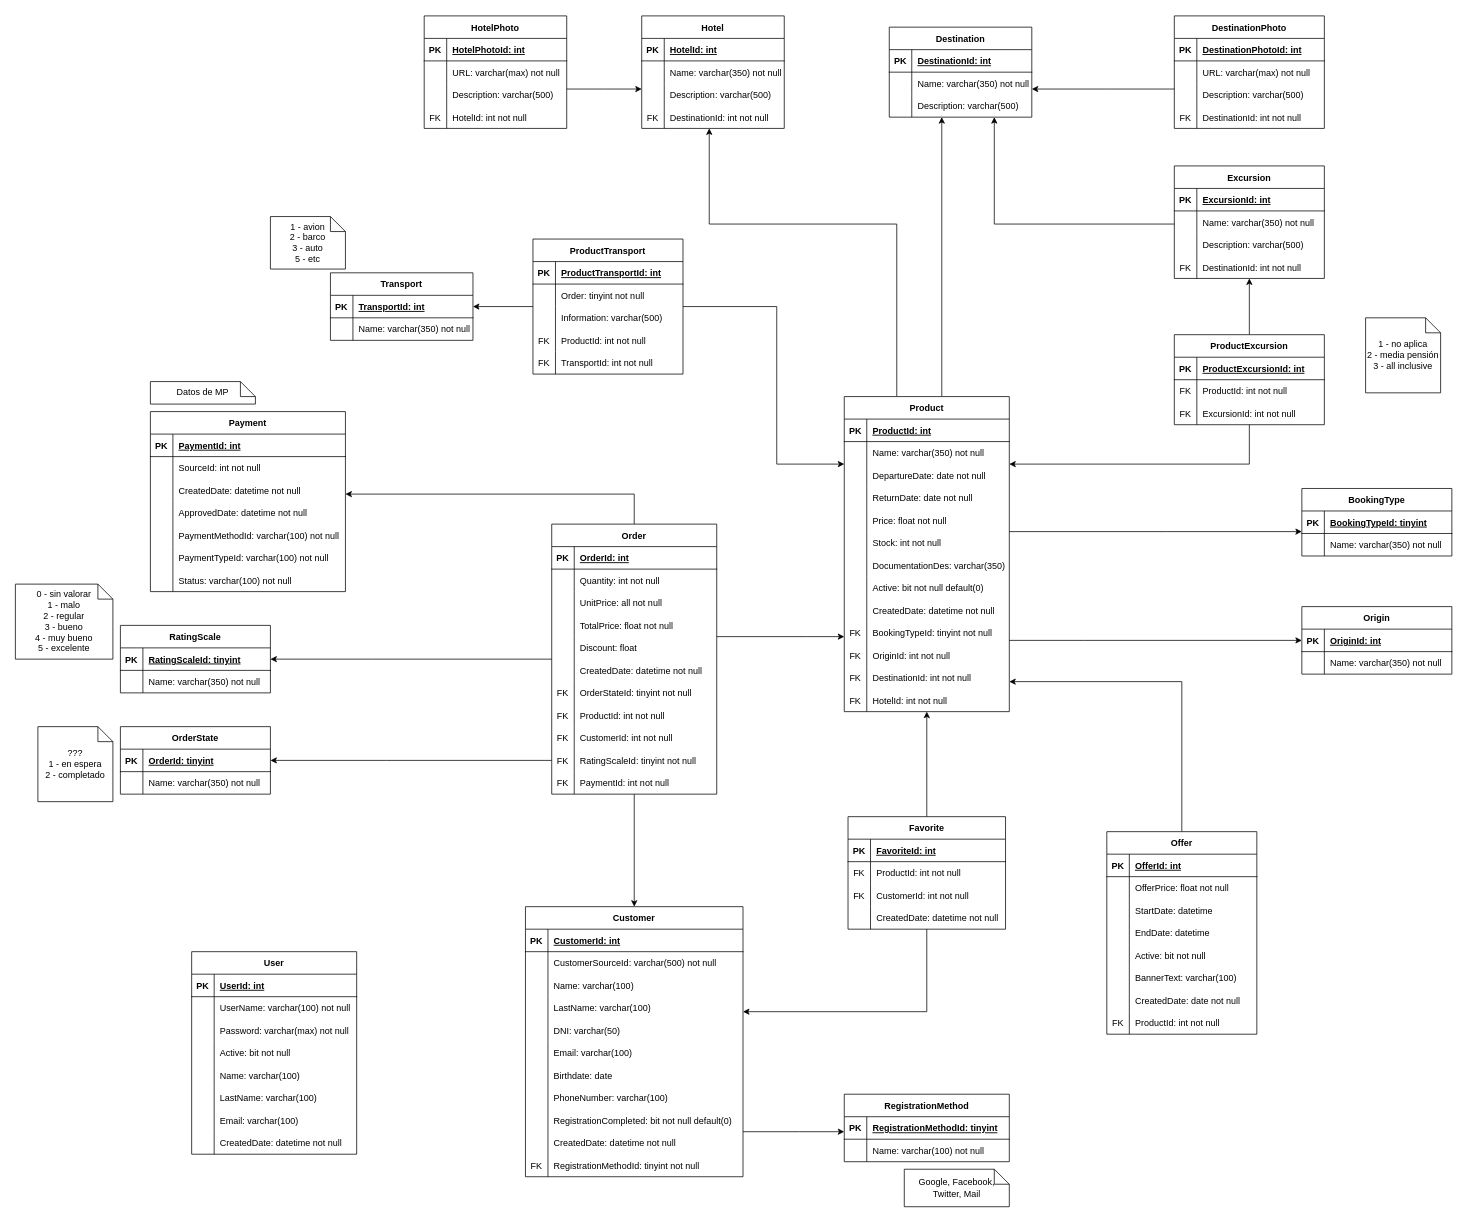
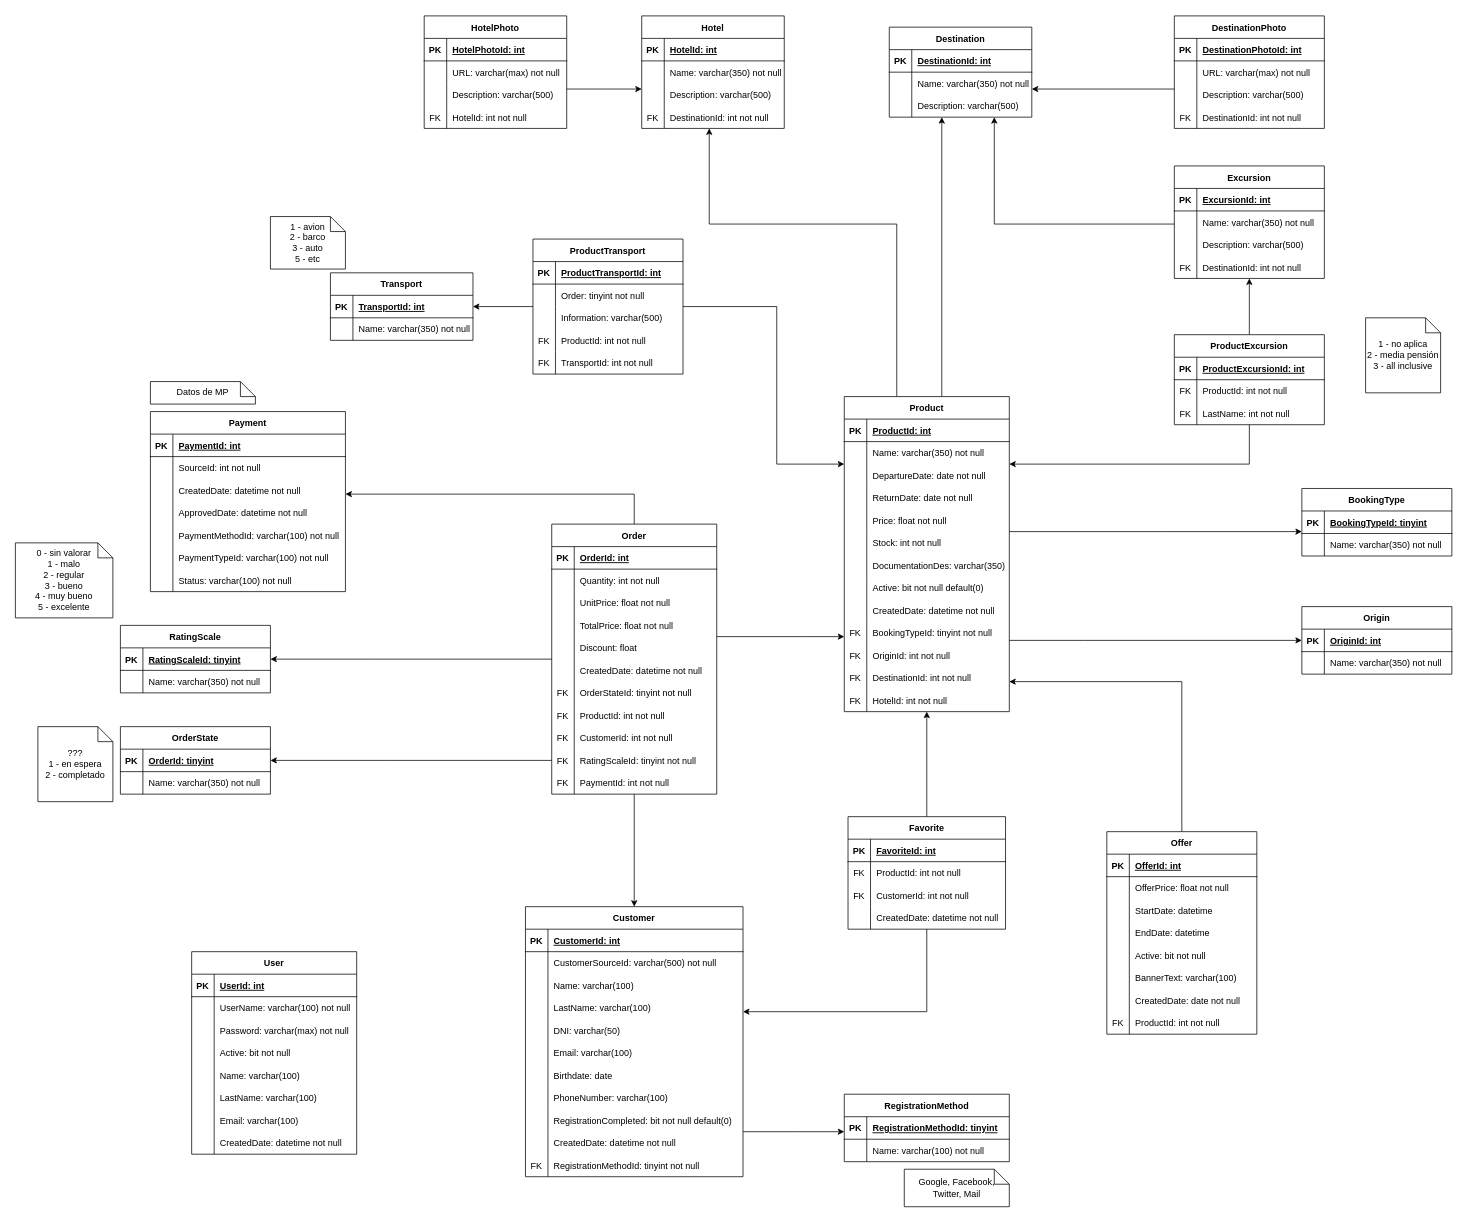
(1256, 414) -> (1250, 414)
(626, 603) -> (632, 603)
(64, 621) -> (64, 580)
